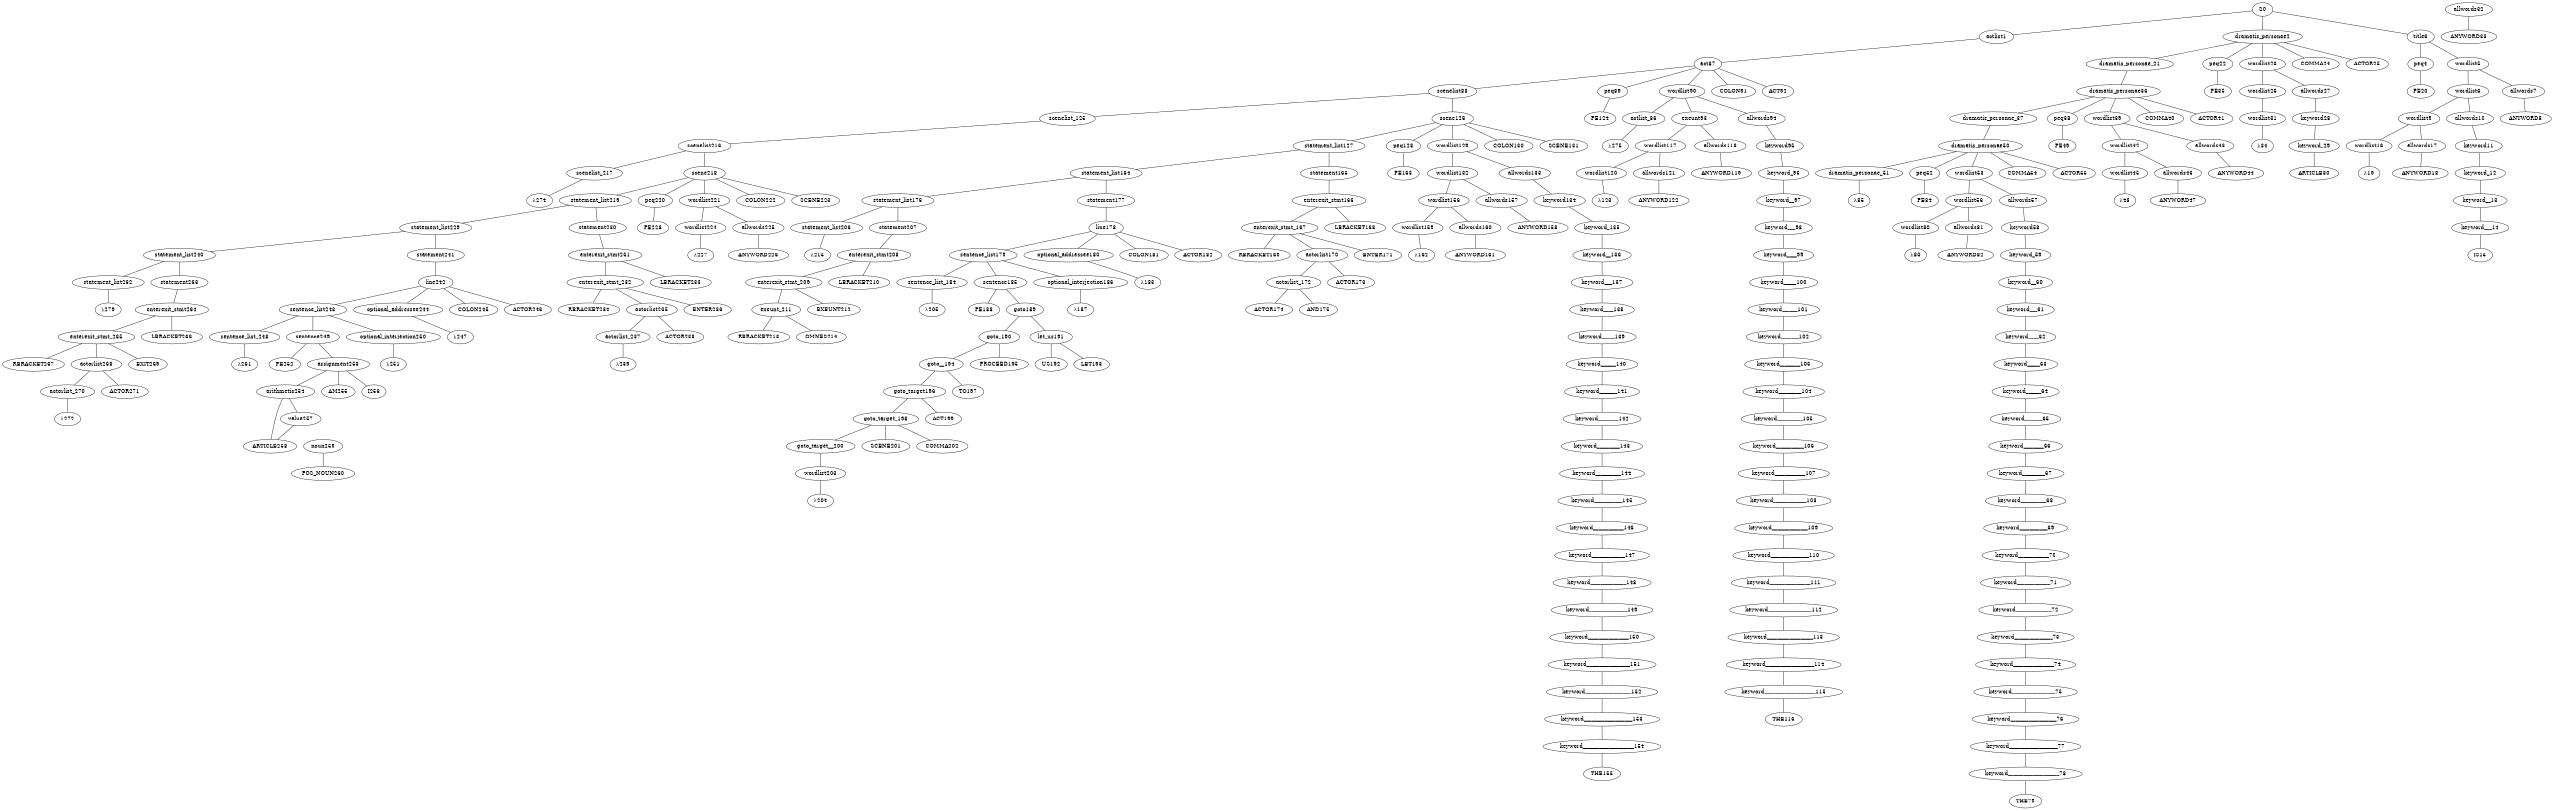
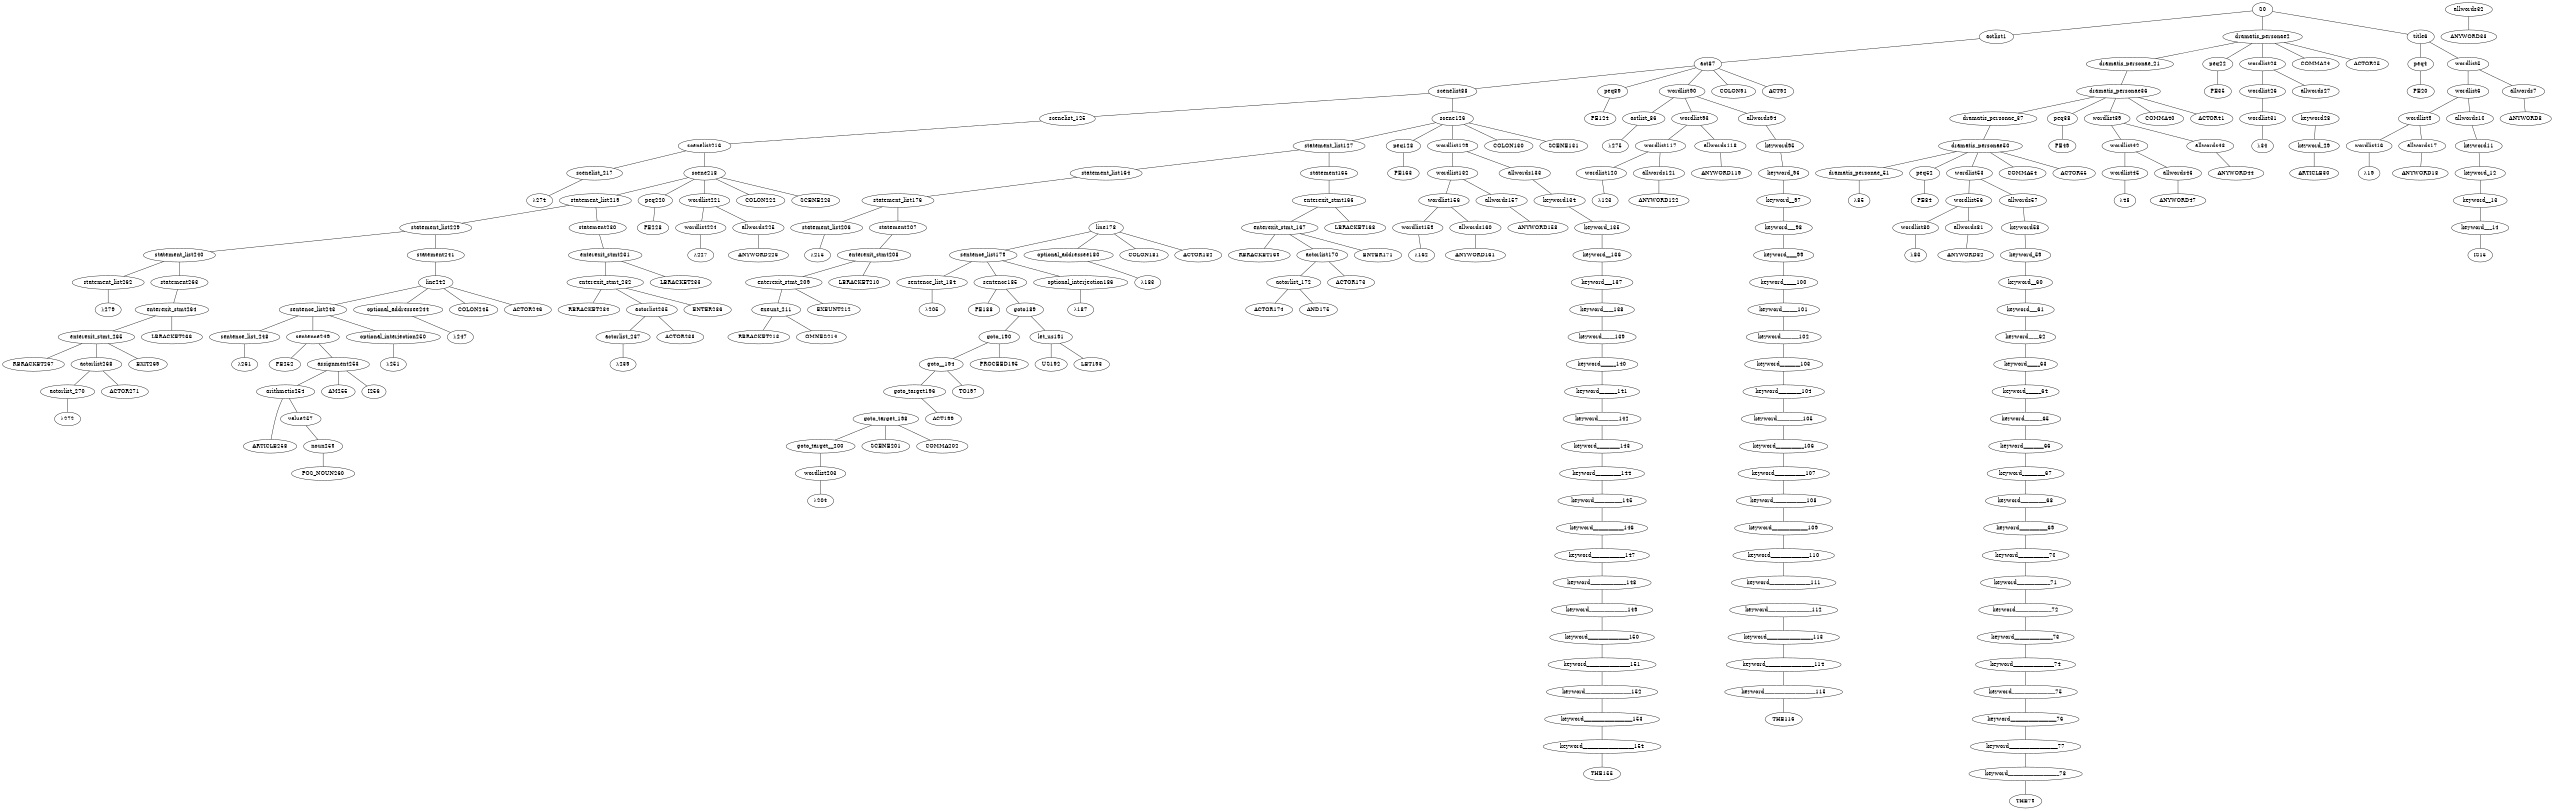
(2316, 105) -> none
(1695, 119) -> (1695, 119)
(1106, 201) -> none
(900, 405) -> none
(285, 433) -> (312, 433)
(1784, 596) -> none
